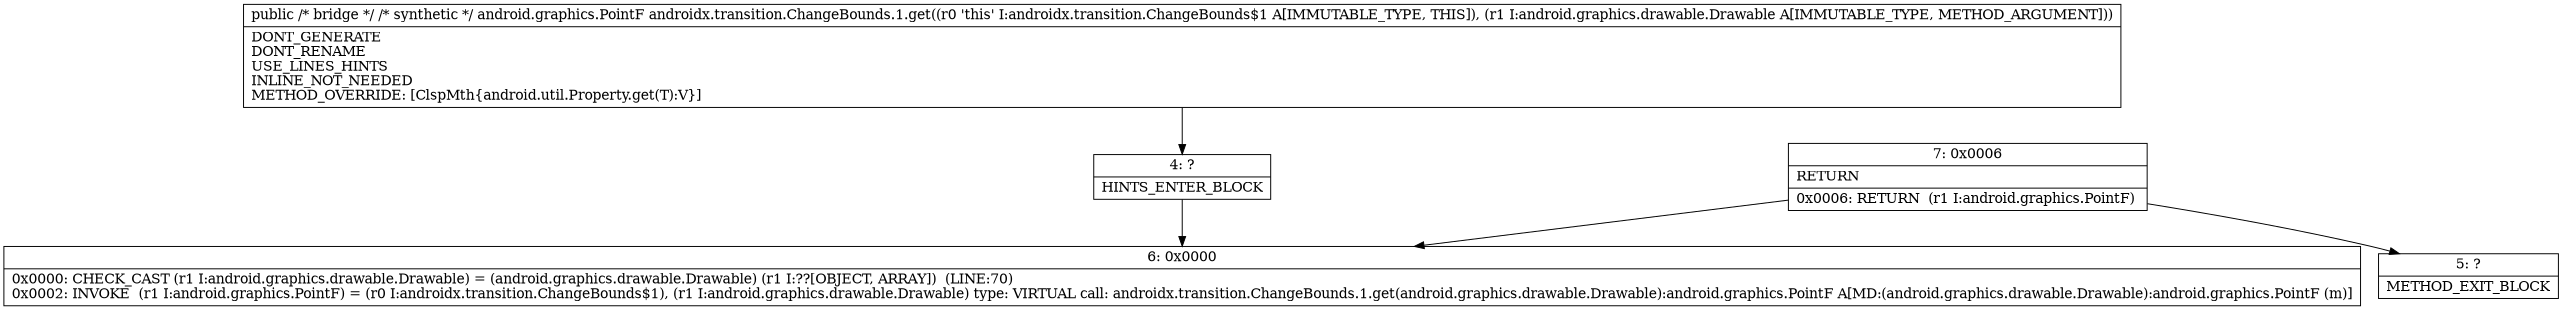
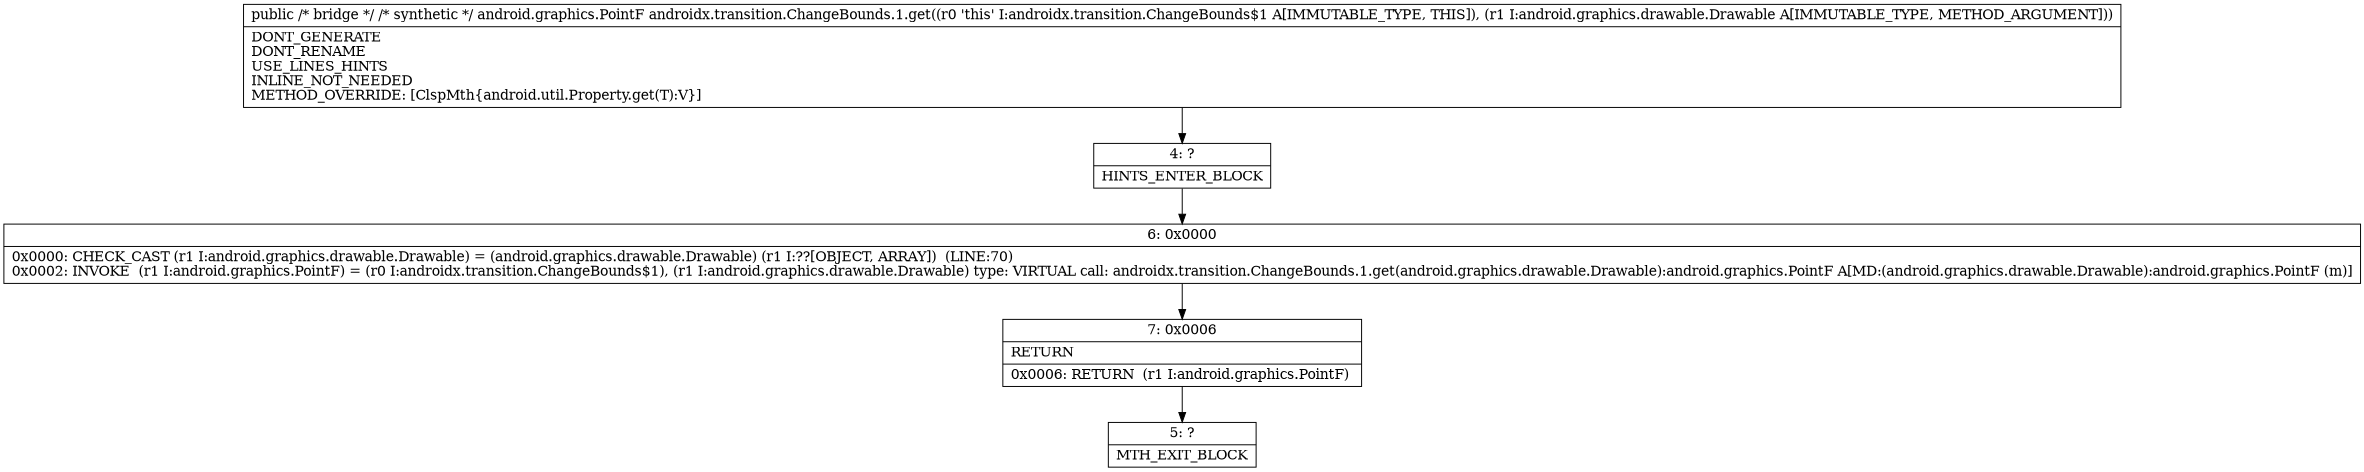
(1606, 223) -> (1182, 296)
(2468, 287) -> (1182, 455)
